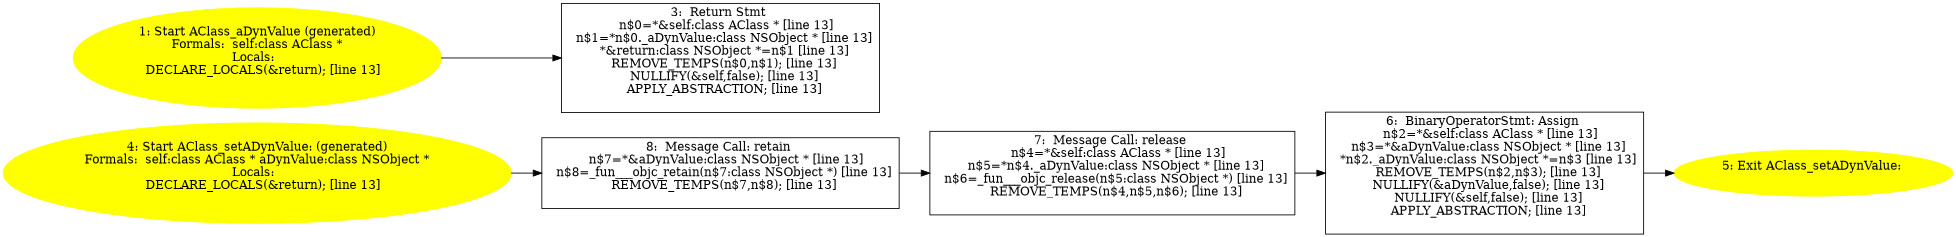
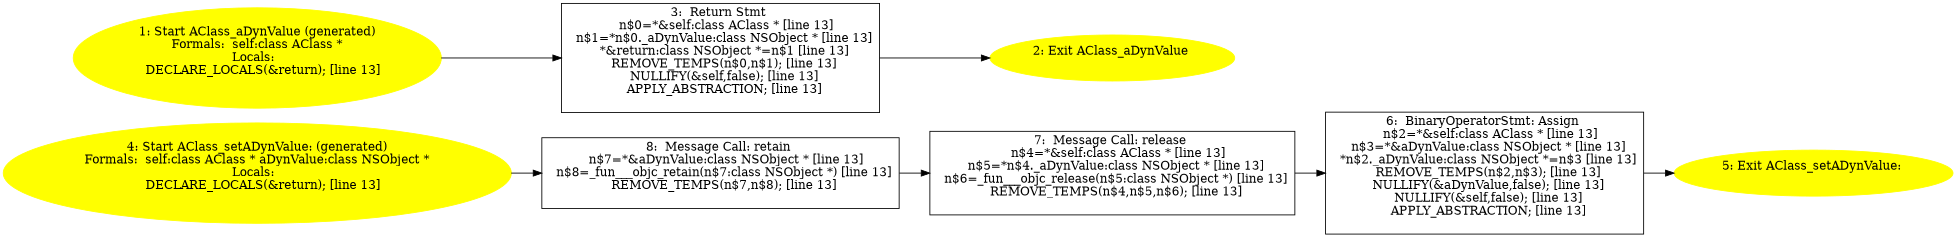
none -> (1112, 58)
